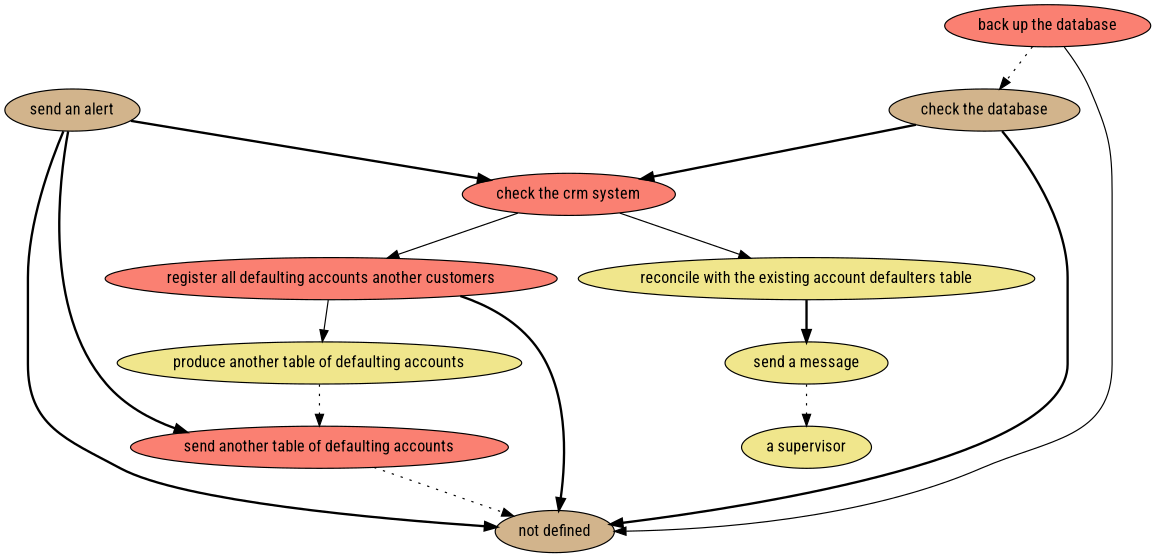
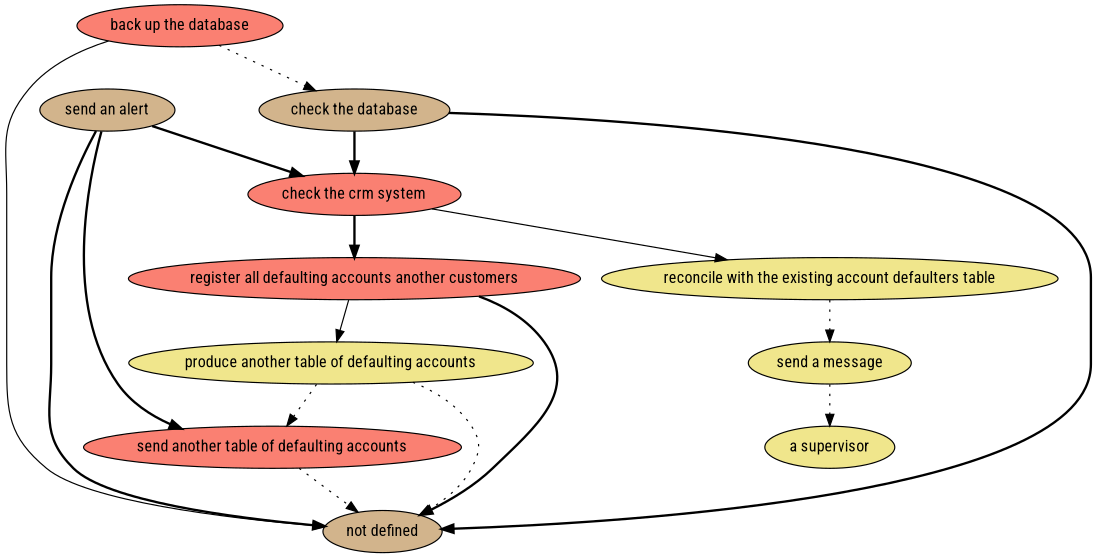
(458, 234) -> (354, 231)
(807, 315) -> (830, 315)
none -> (478, 439)
